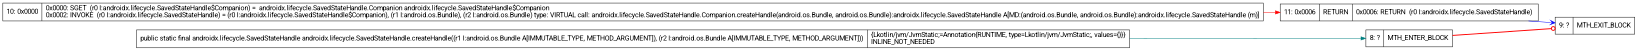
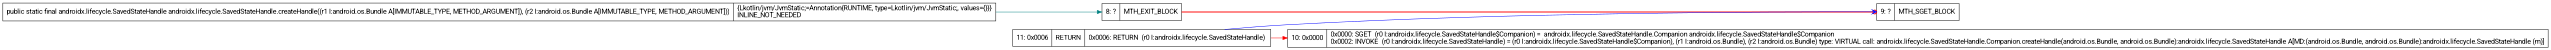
(1269, 12) -> (1277, 38)
(1604, 25) -> (1927, 12)
(1418, 38) -> (1151, 12)
